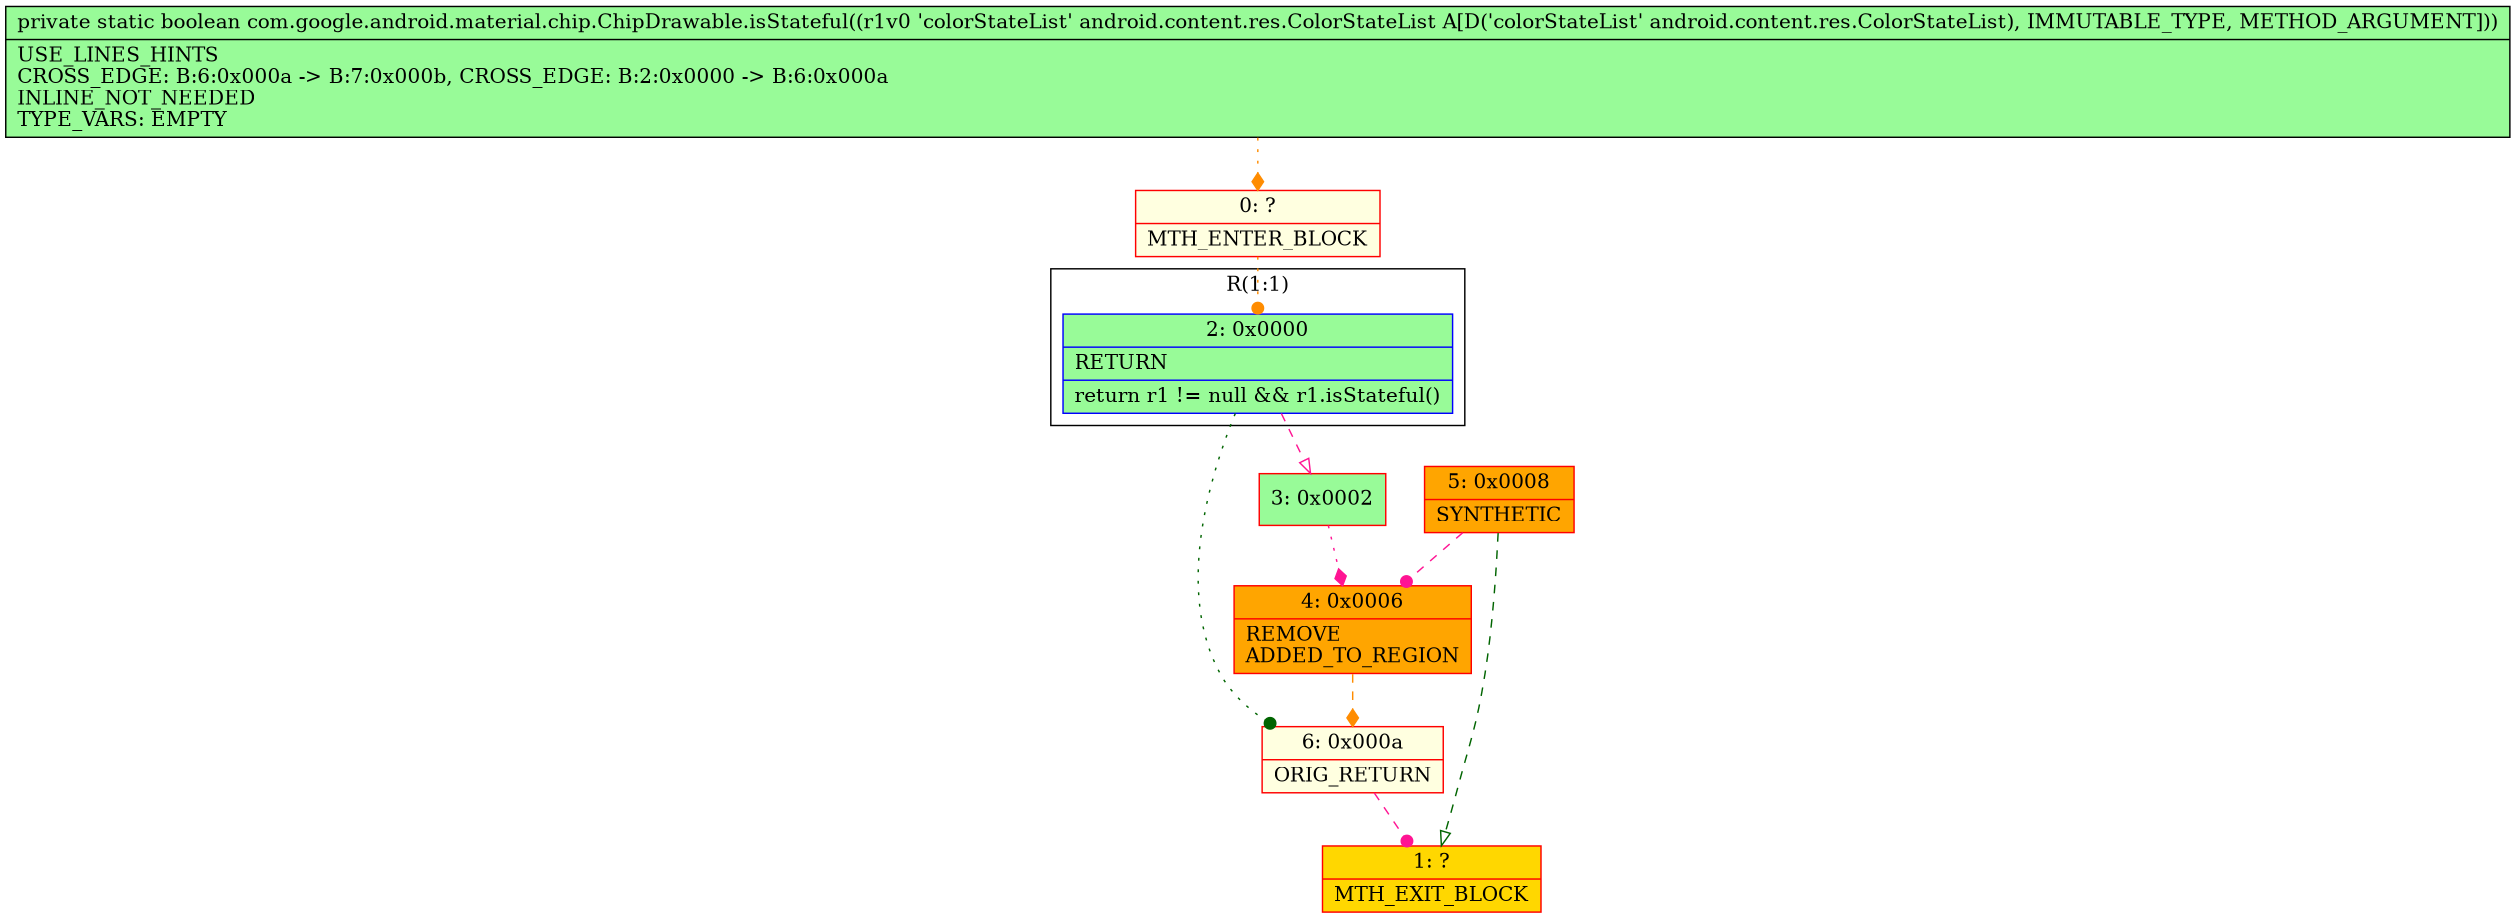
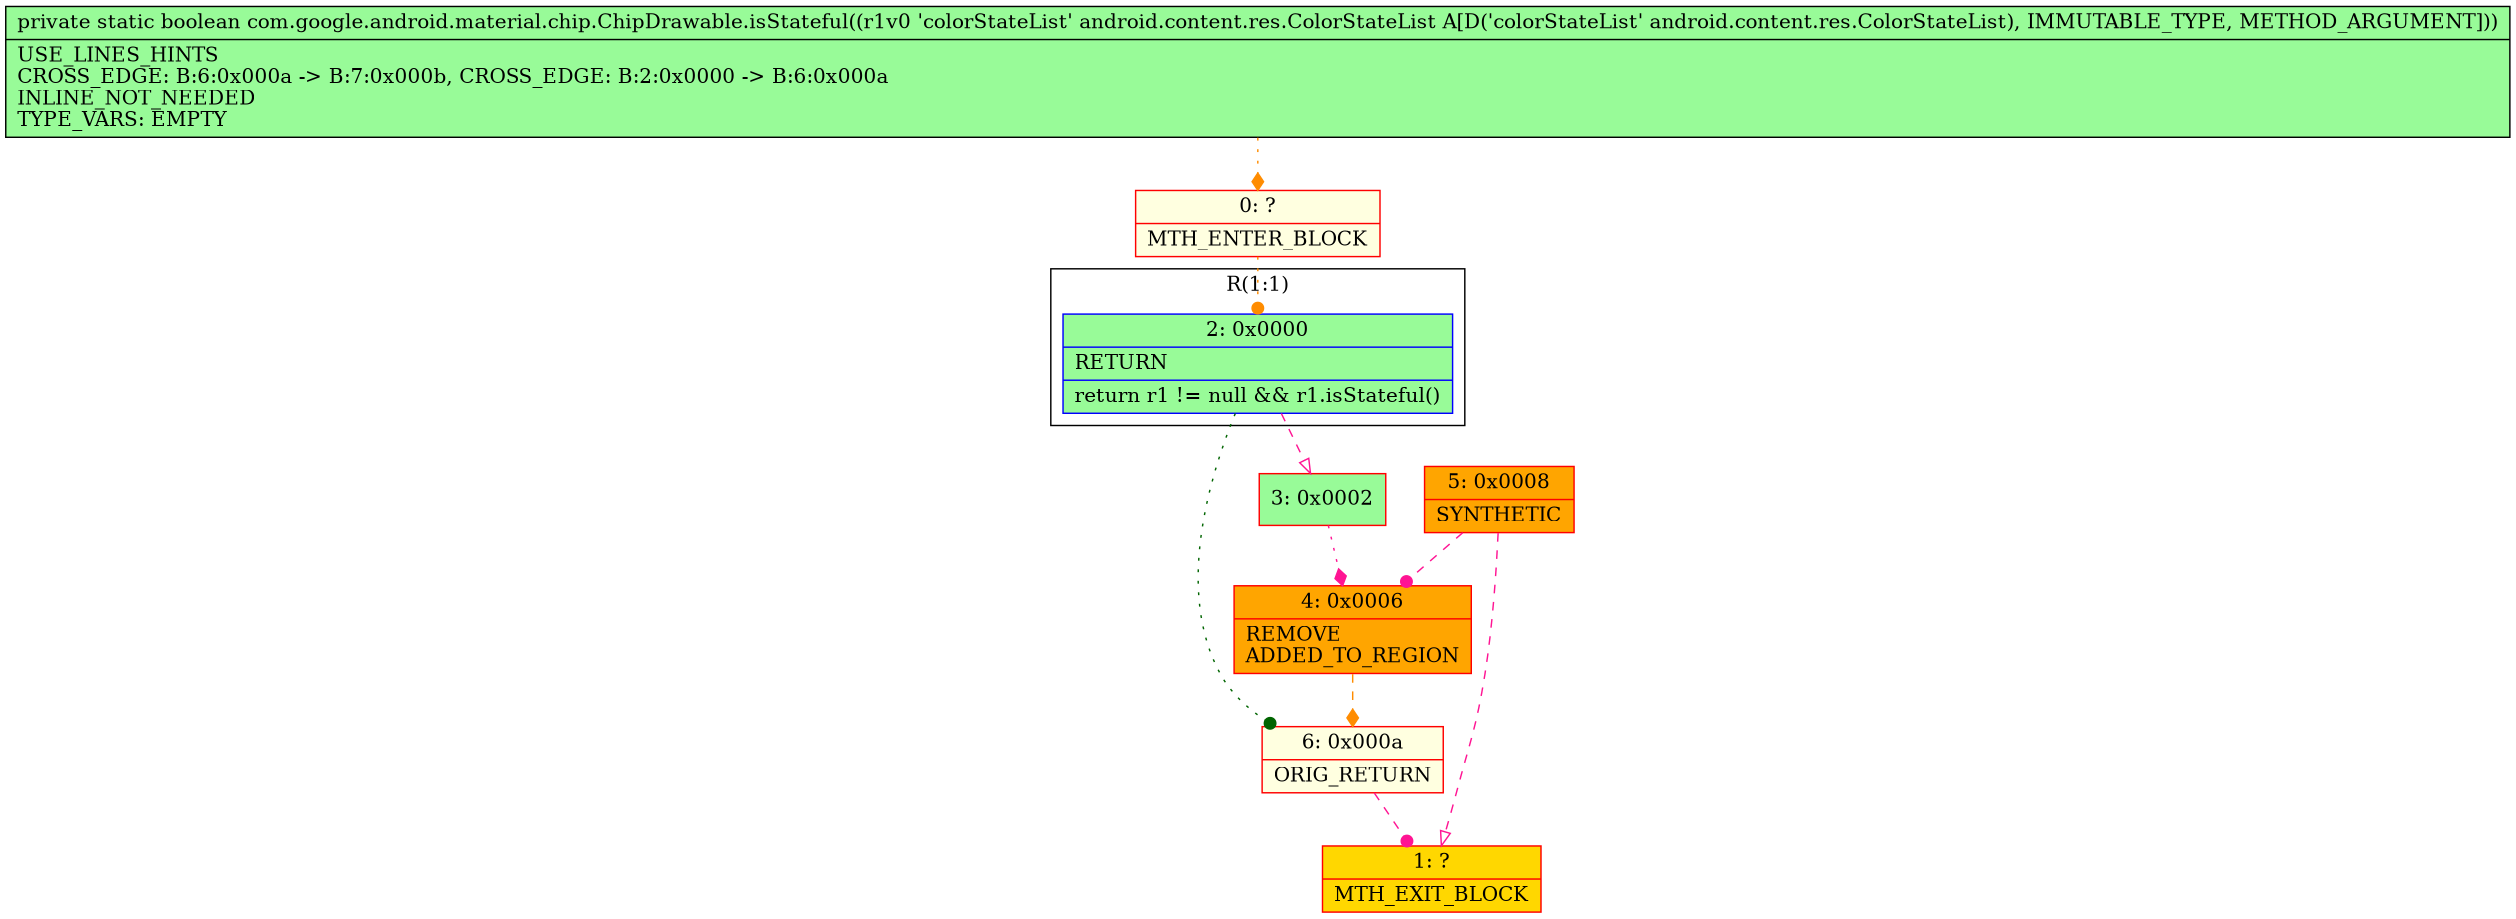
(1483, 684) -> (1483, 684)
